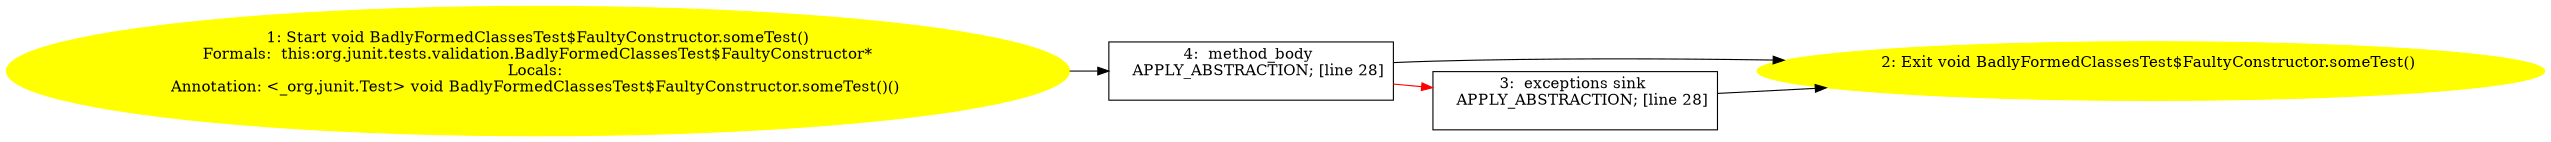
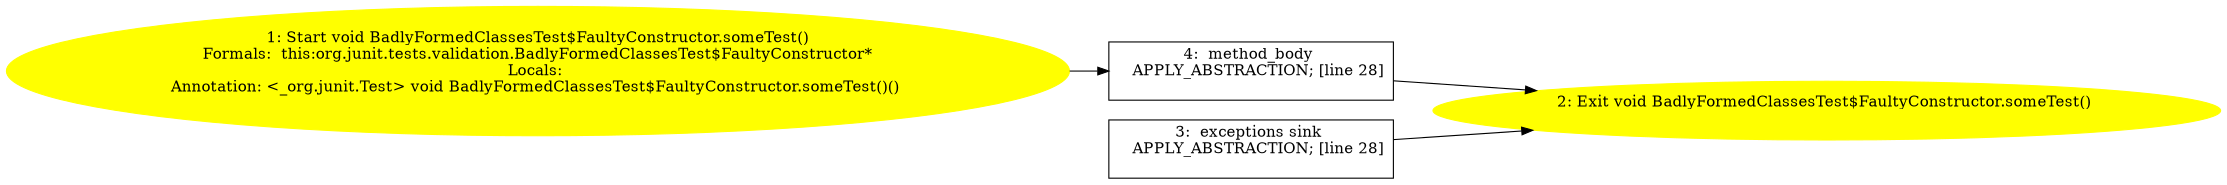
(1407, 85) -> none
